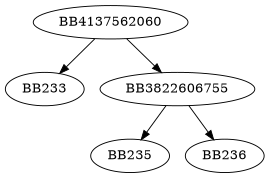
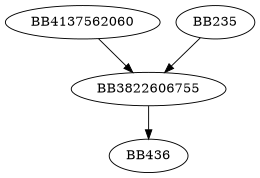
(45, 89) -> none
(156, 119) -> (186, 52)
(225, 156) -> (149, 156)
